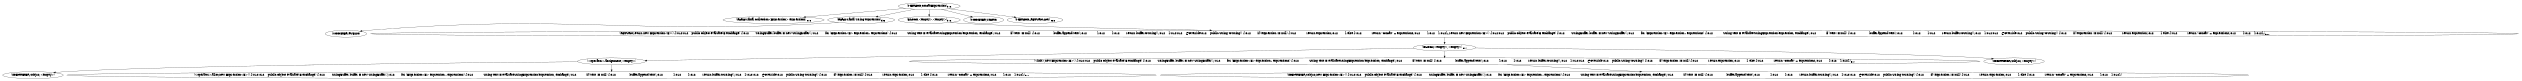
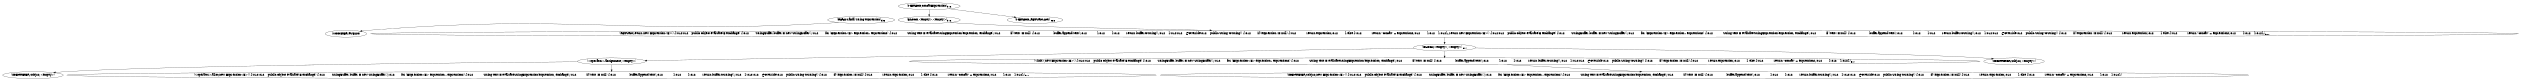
(896, 13) -> none
(774, 20) -> none
(984, 20) -> none
